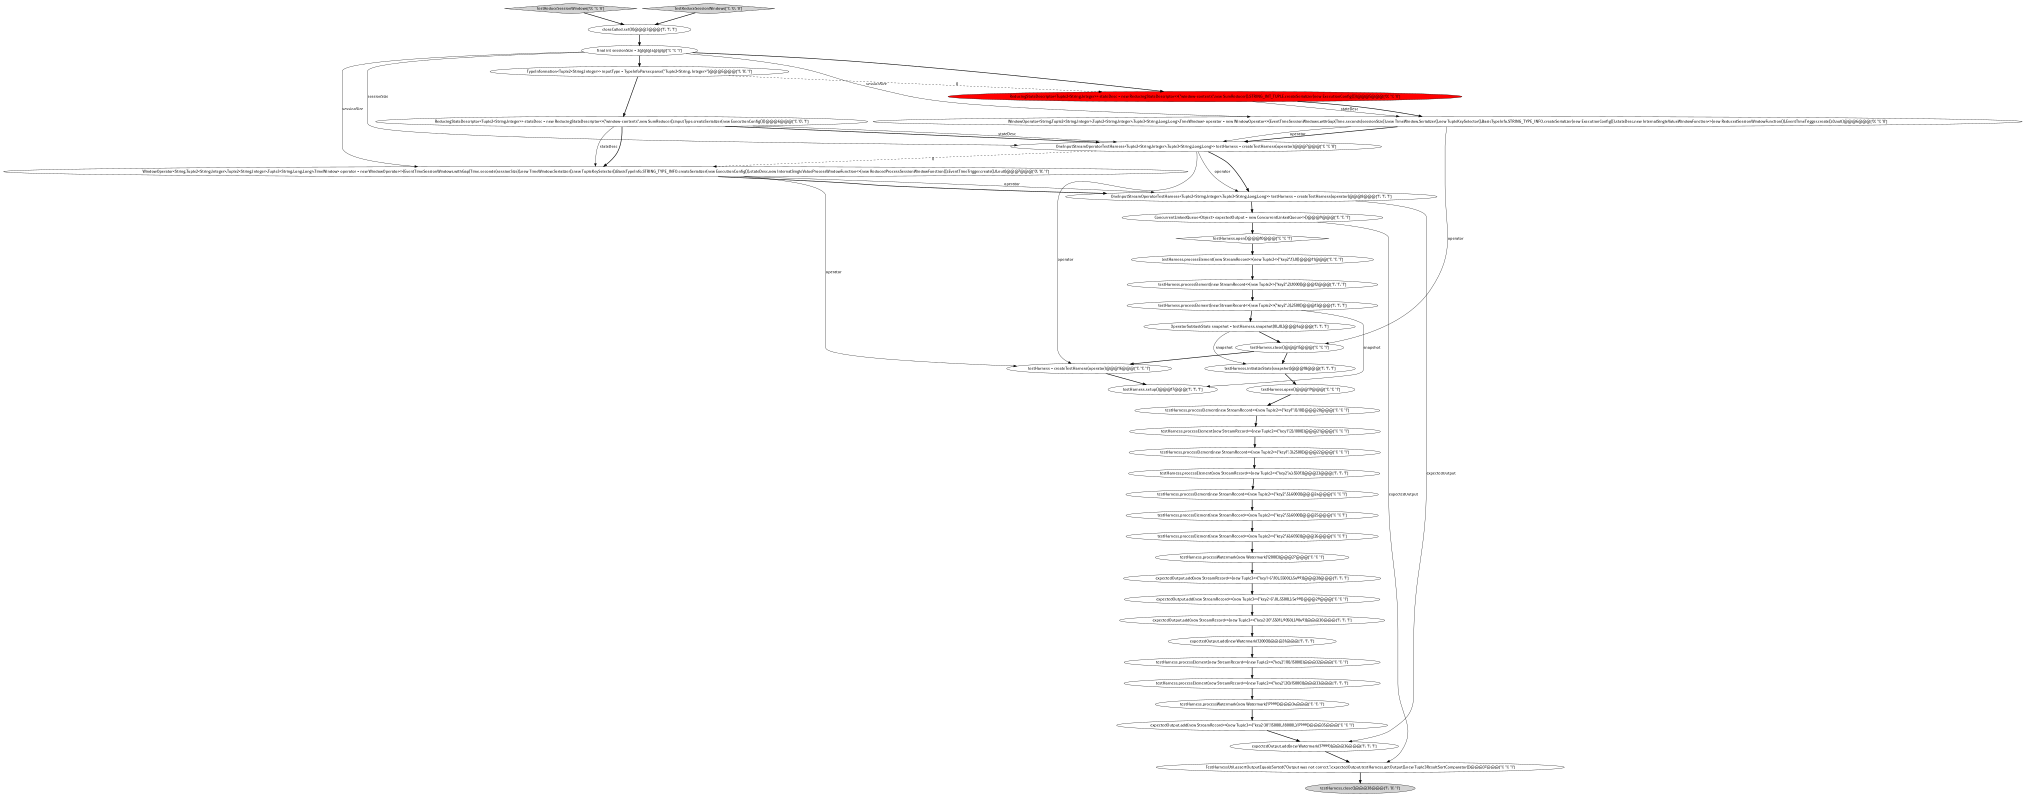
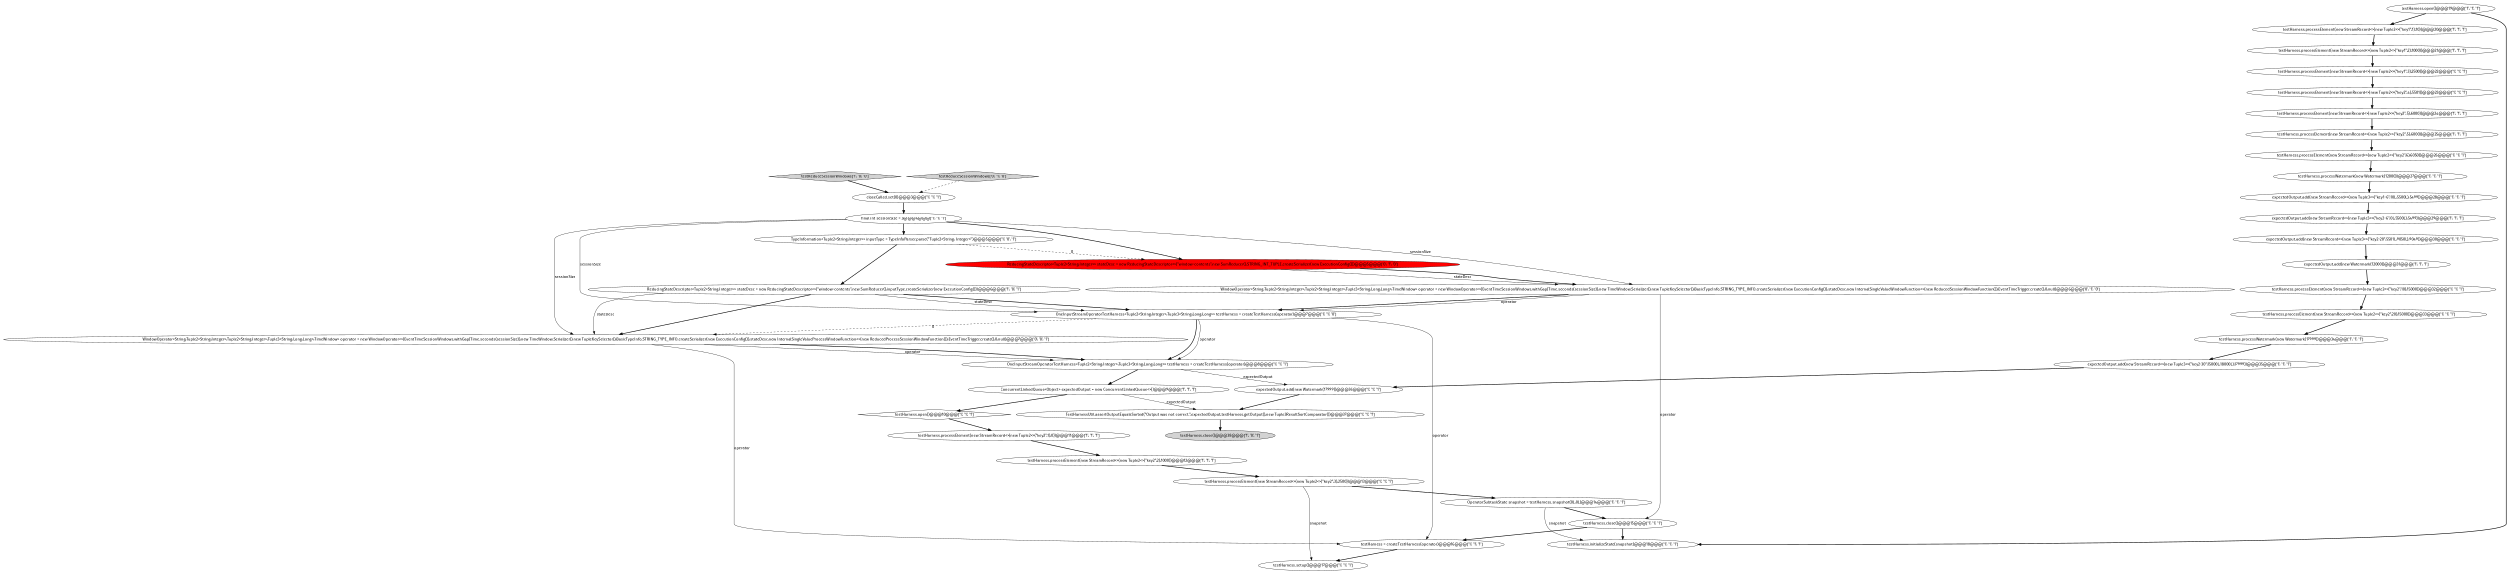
(602, 18) -> (941, 186)
(1289, 378) -> (2372, 537)
